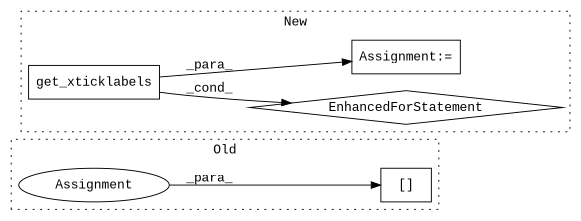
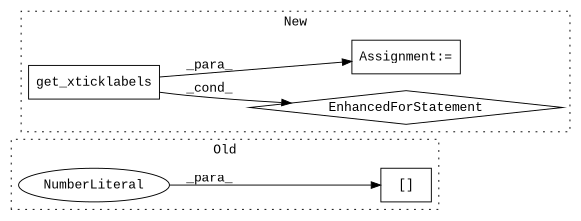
(94, 185) -> (94, 185)
